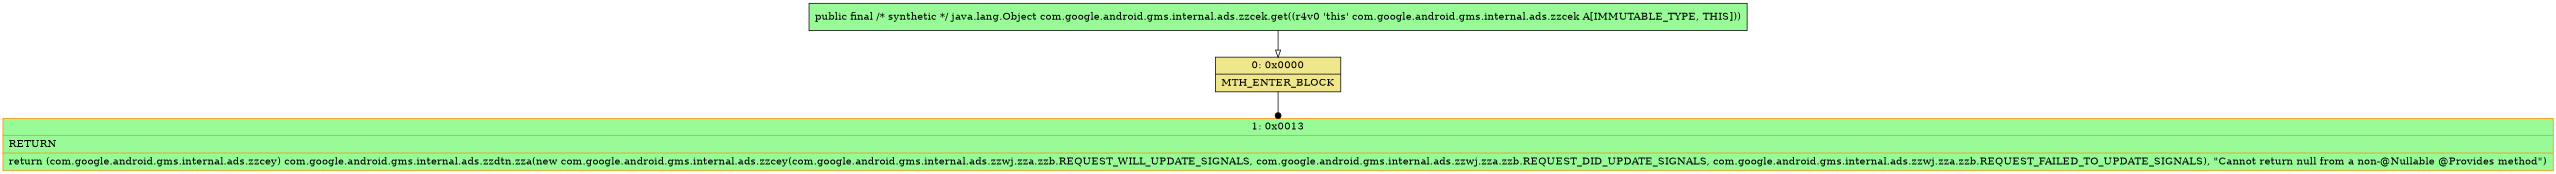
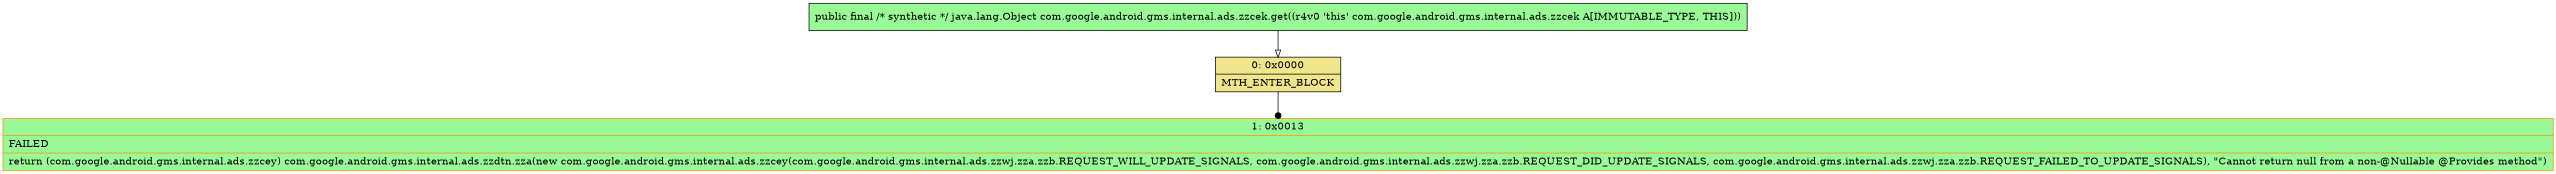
(33, 144) -> (29, 144)
